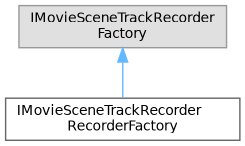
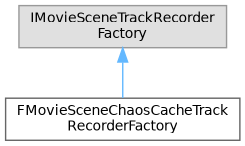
(123, 119) -> (123, 119)
